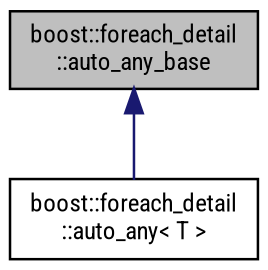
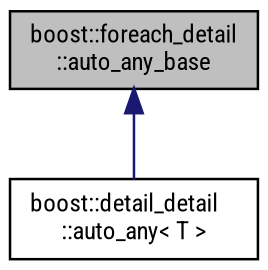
(134, 219) -> (134, 219)
